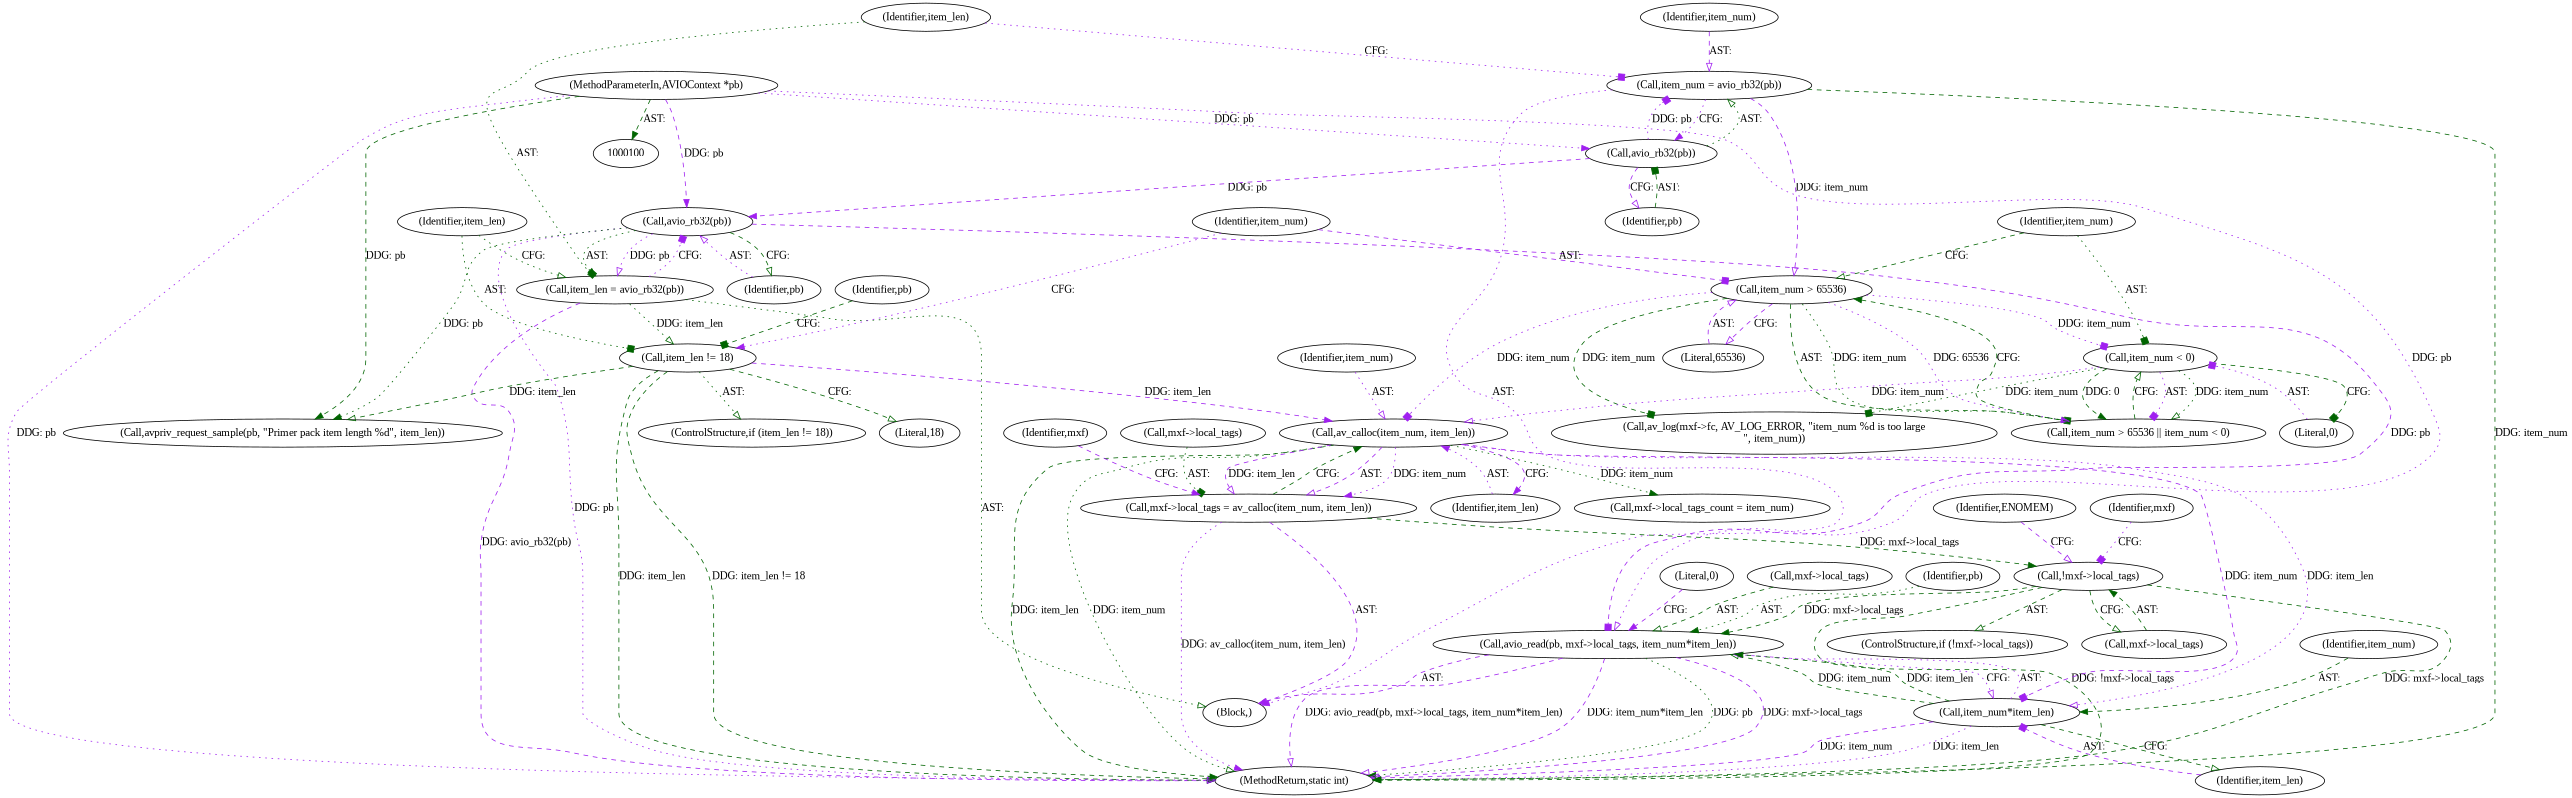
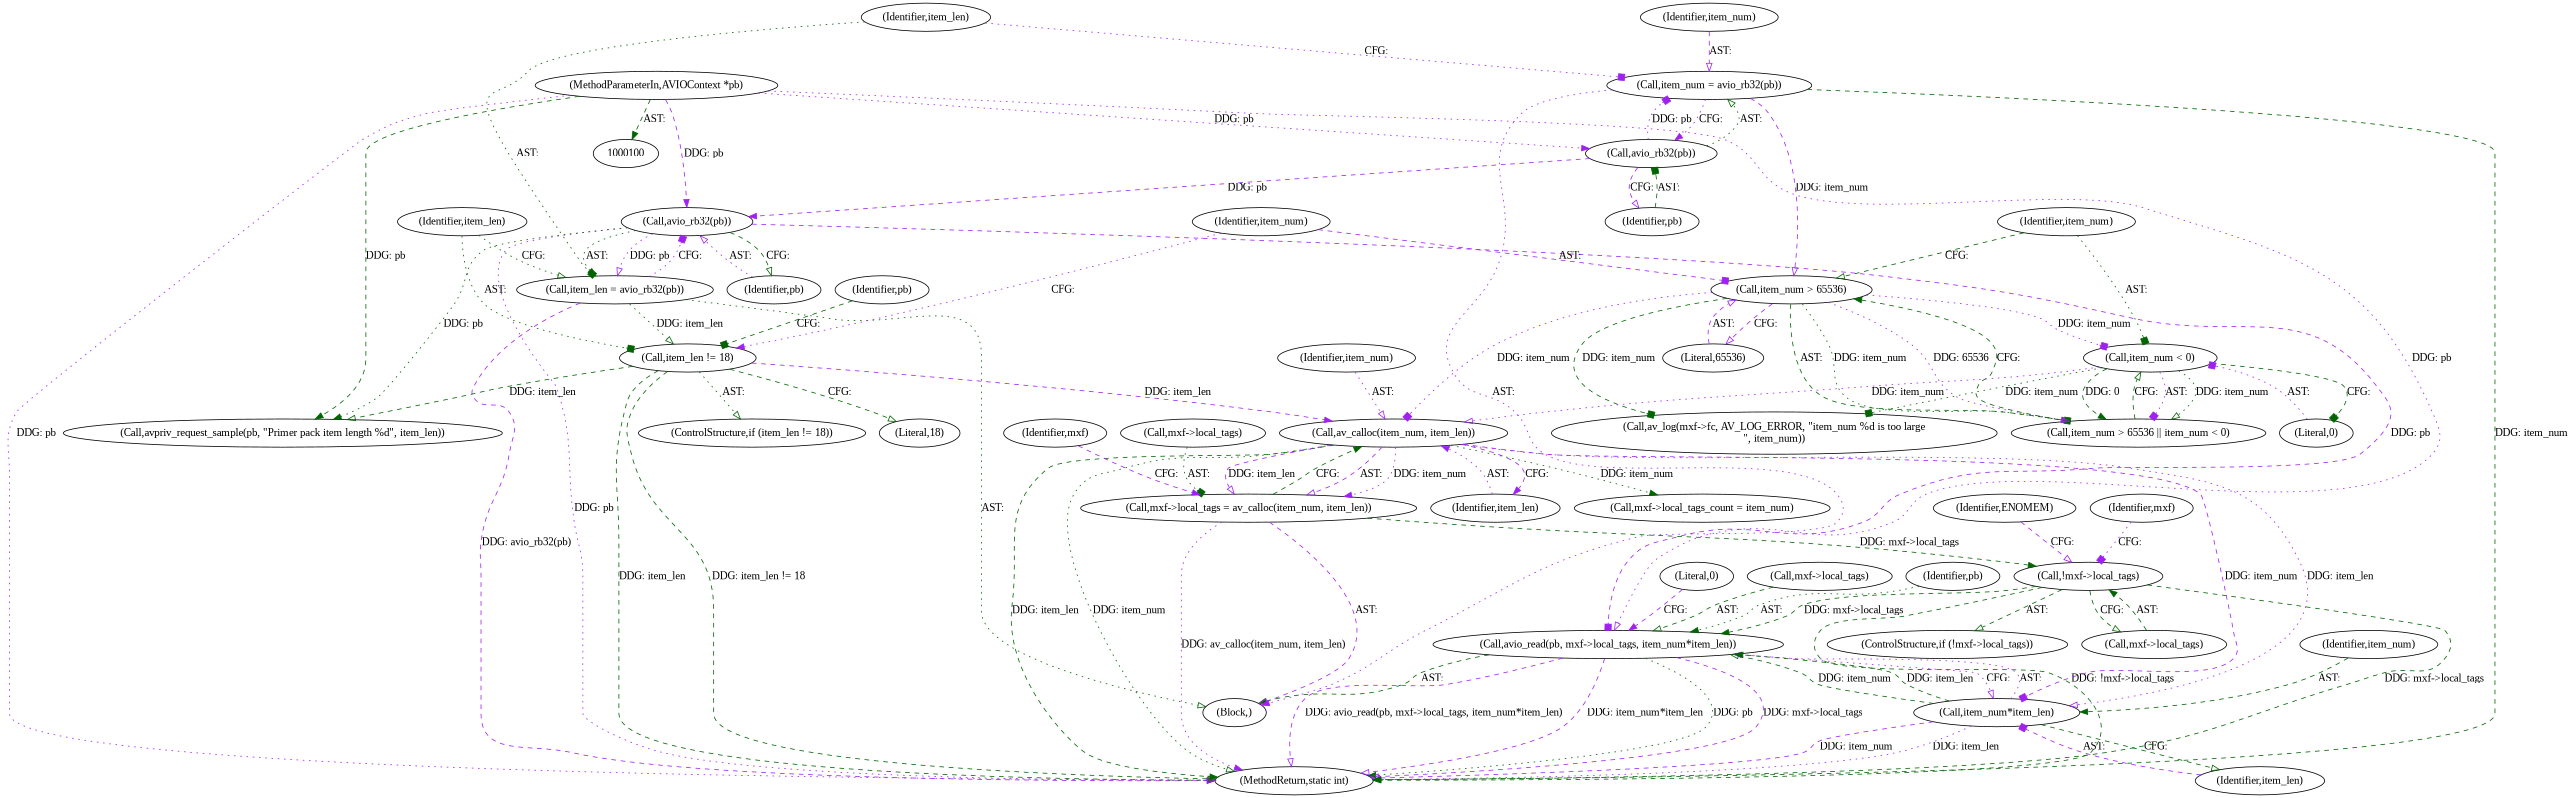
(1381, 691) -> (1381, 691)
